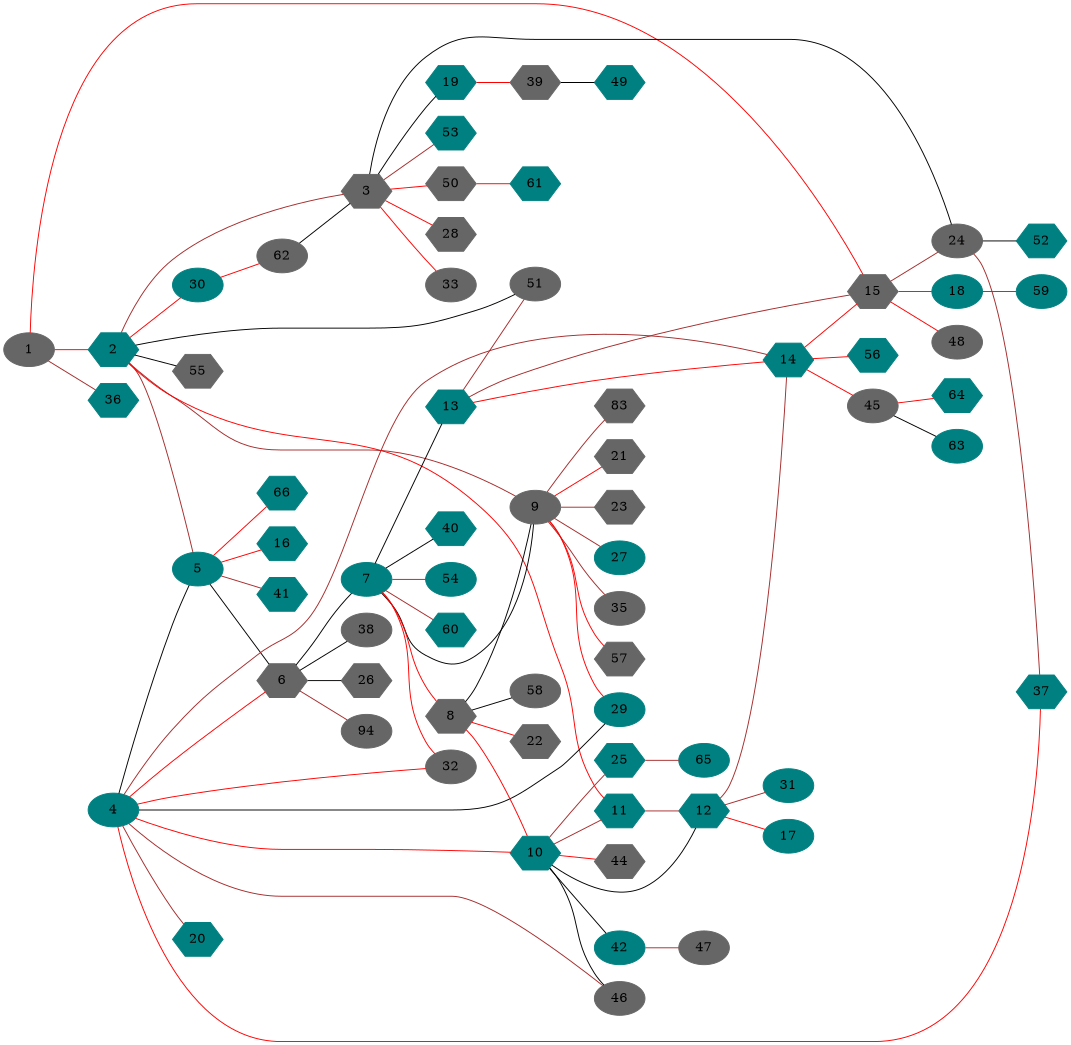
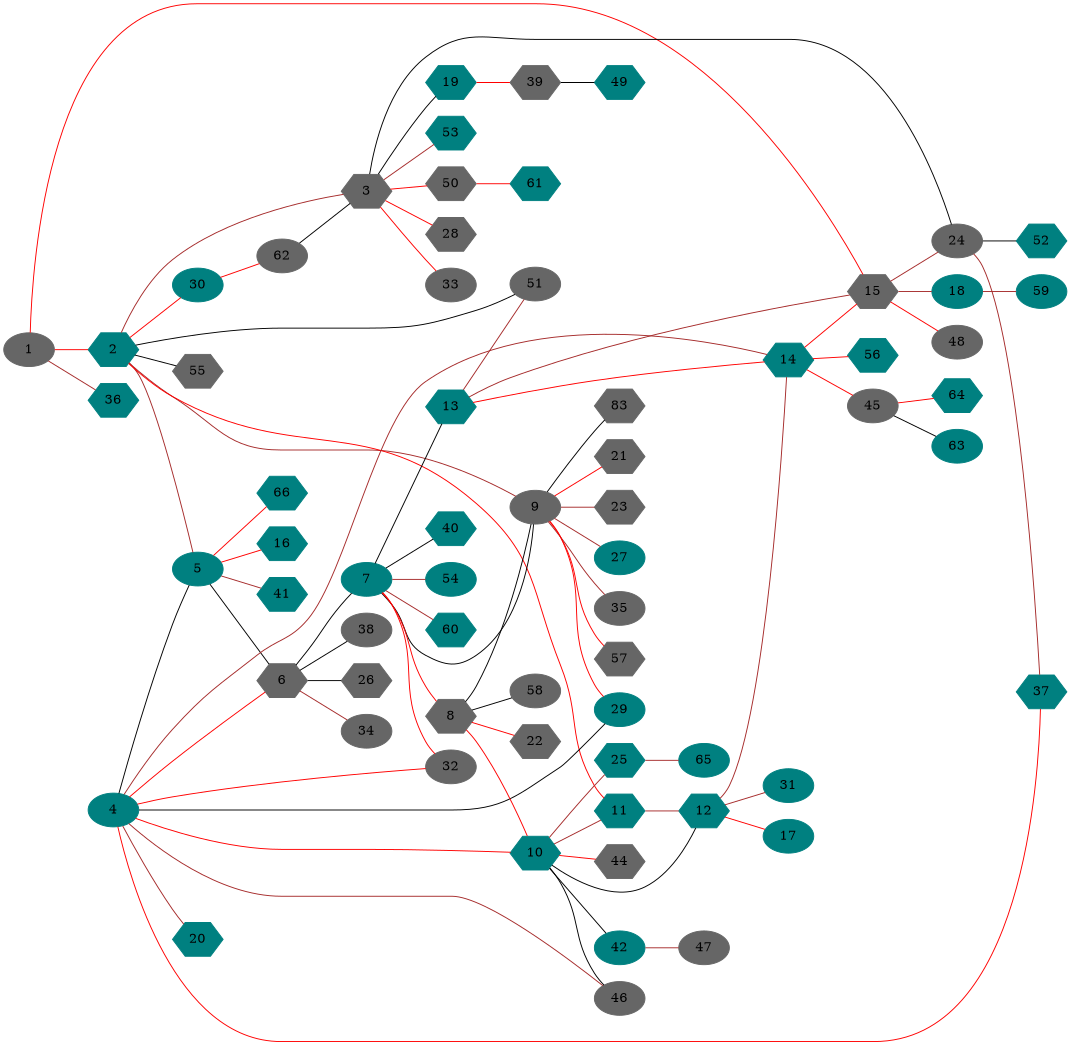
(575, 455) -> (575, 455)
(367, 731) -> (367, 731)
